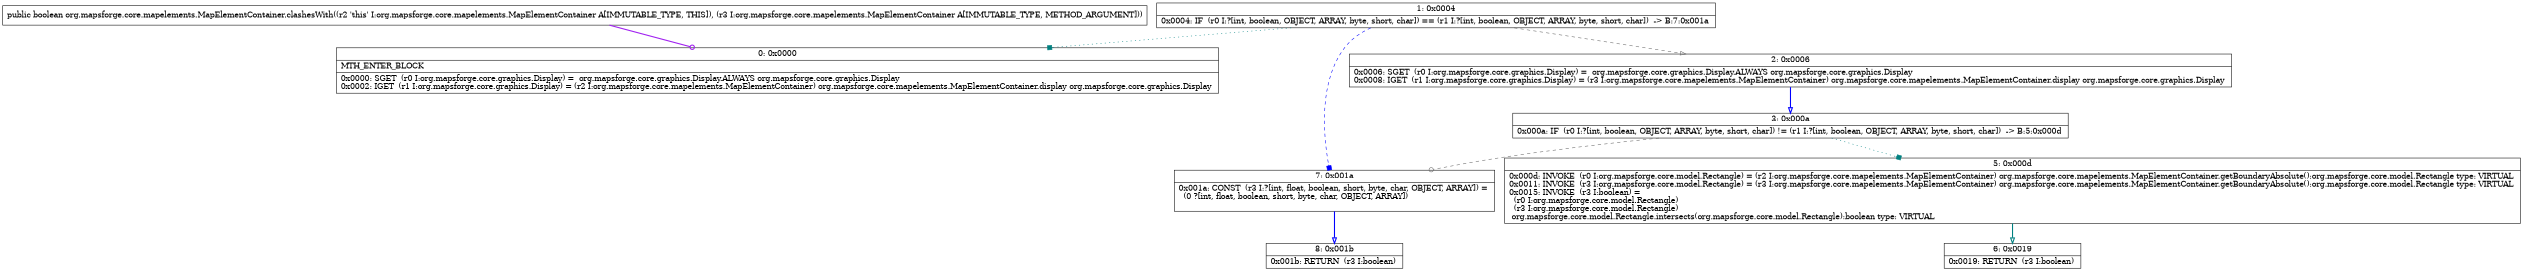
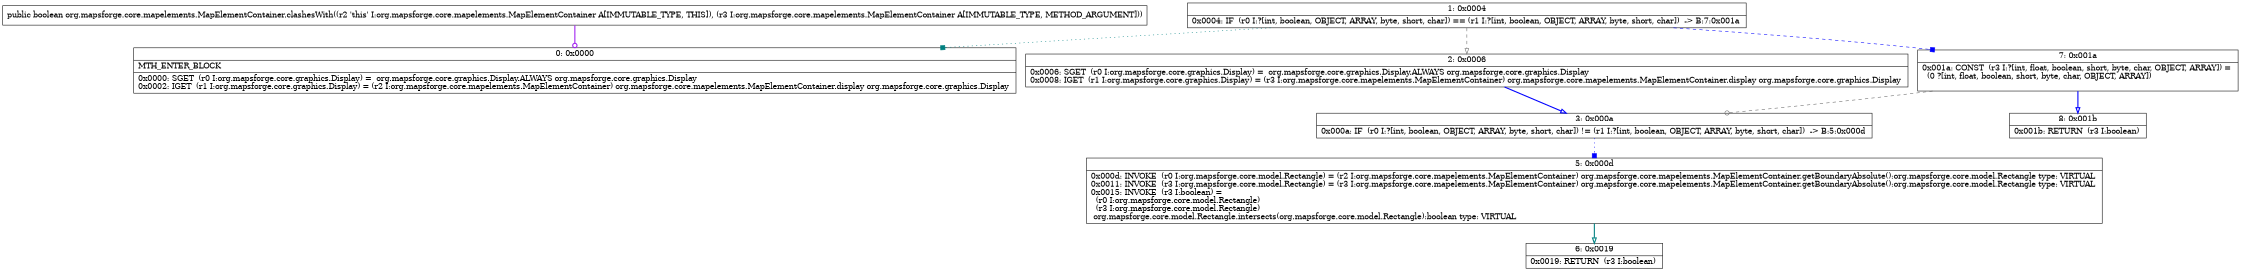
(1864, 147) -> (1594, 145)
(1546, 151) -> (1831, 103)
